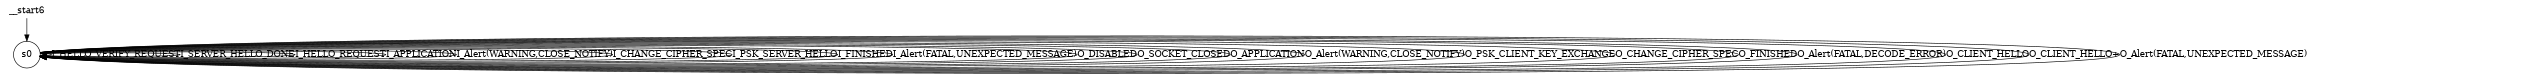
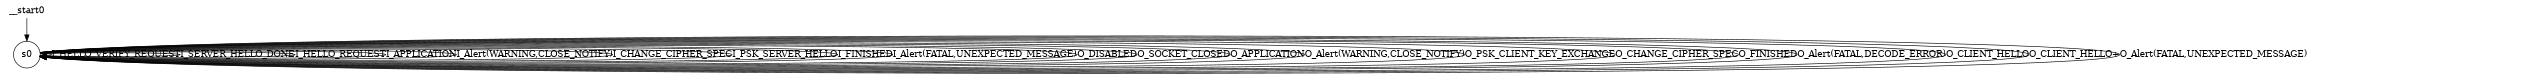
(27, 11) -> (27, 11)
